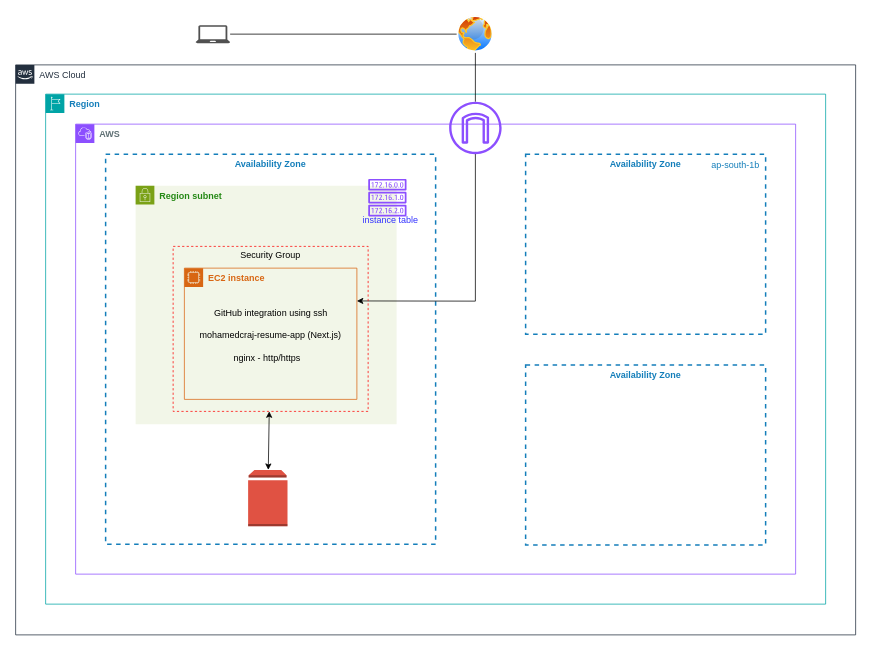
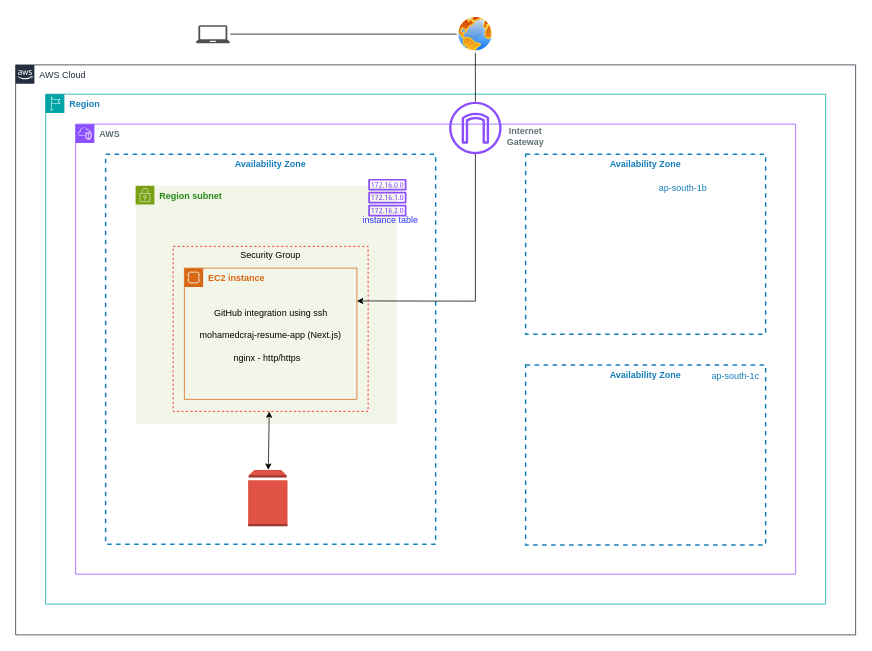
none -> (525, 136)
(735, 165) -> (683, 188)
none -> (735, 376)
